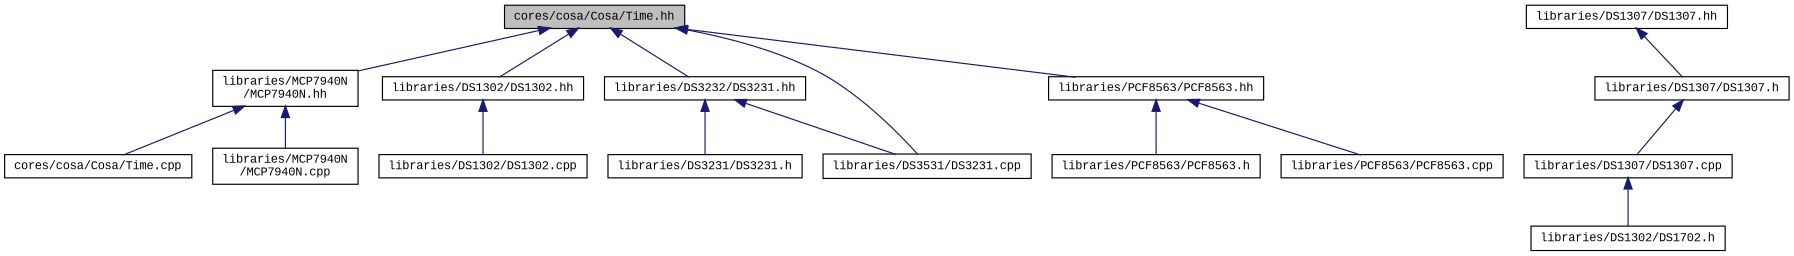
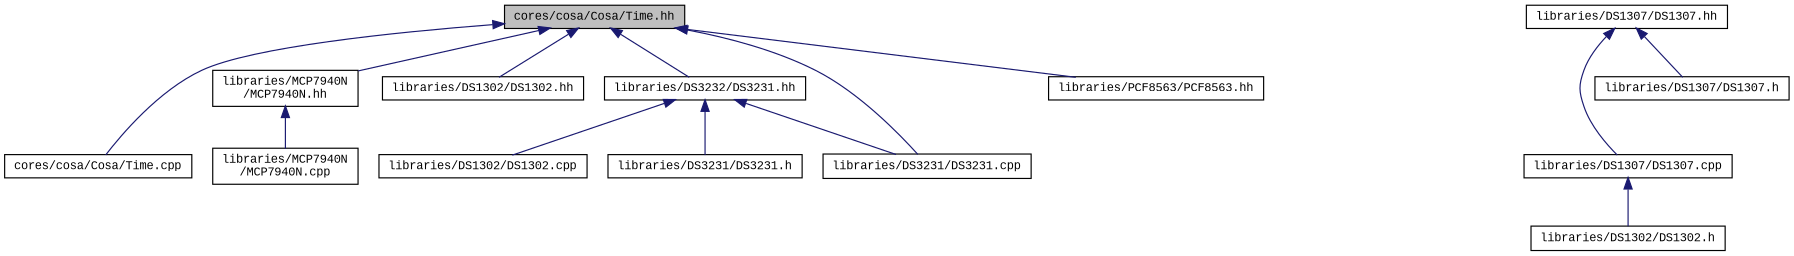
(1656, 132) -> (1581, 97)
(178, 133) -> (282, 49)
(483, 133) -> (588, 129)
(927, 166) -> (927, 166)
(1156, 166) -> none
(1392, 166) -> none
(1628, 238) -> (1628, 238)
